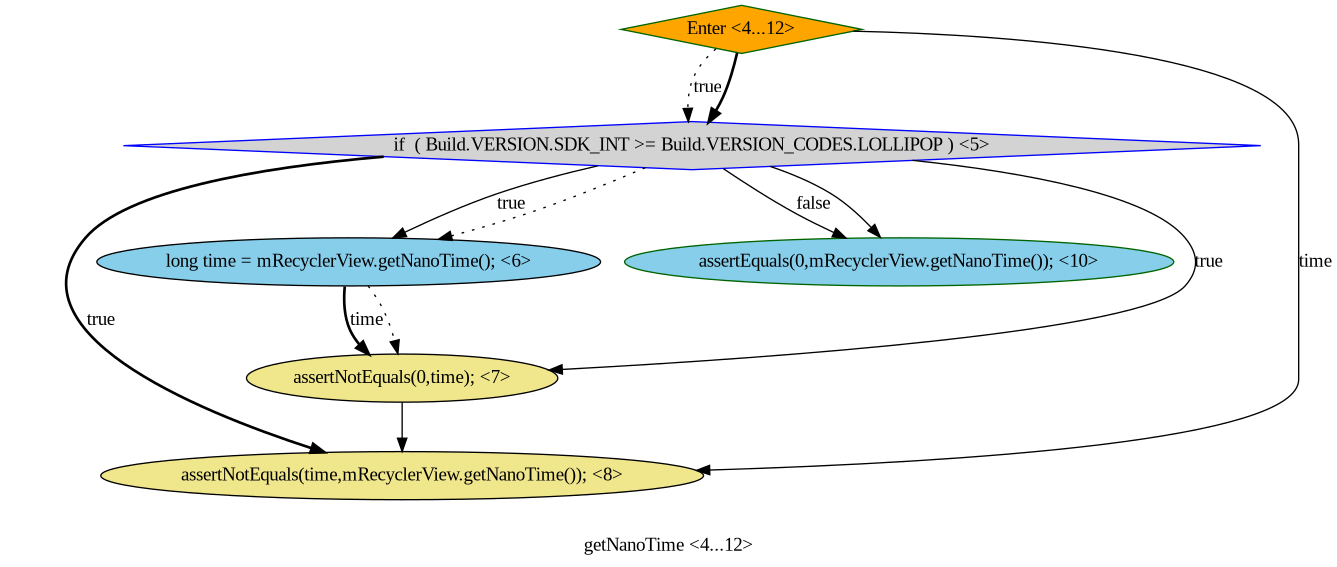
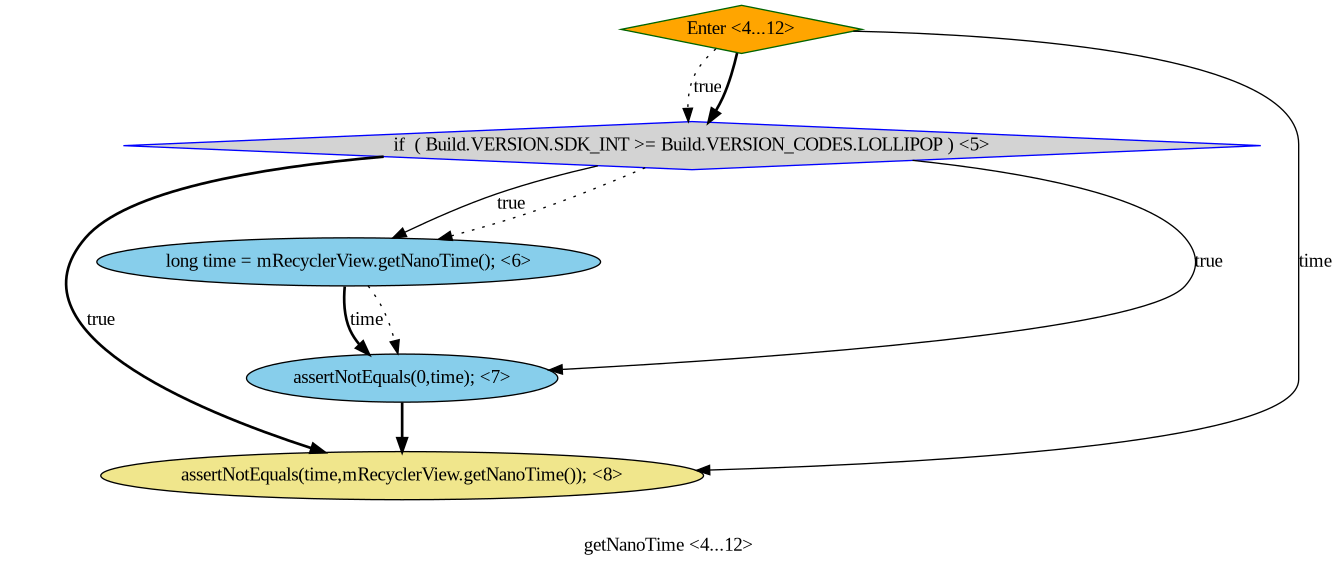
(899, 262) -> none
(402, 378) -> (402, 378)
(402, 420) -> (402, 420)
